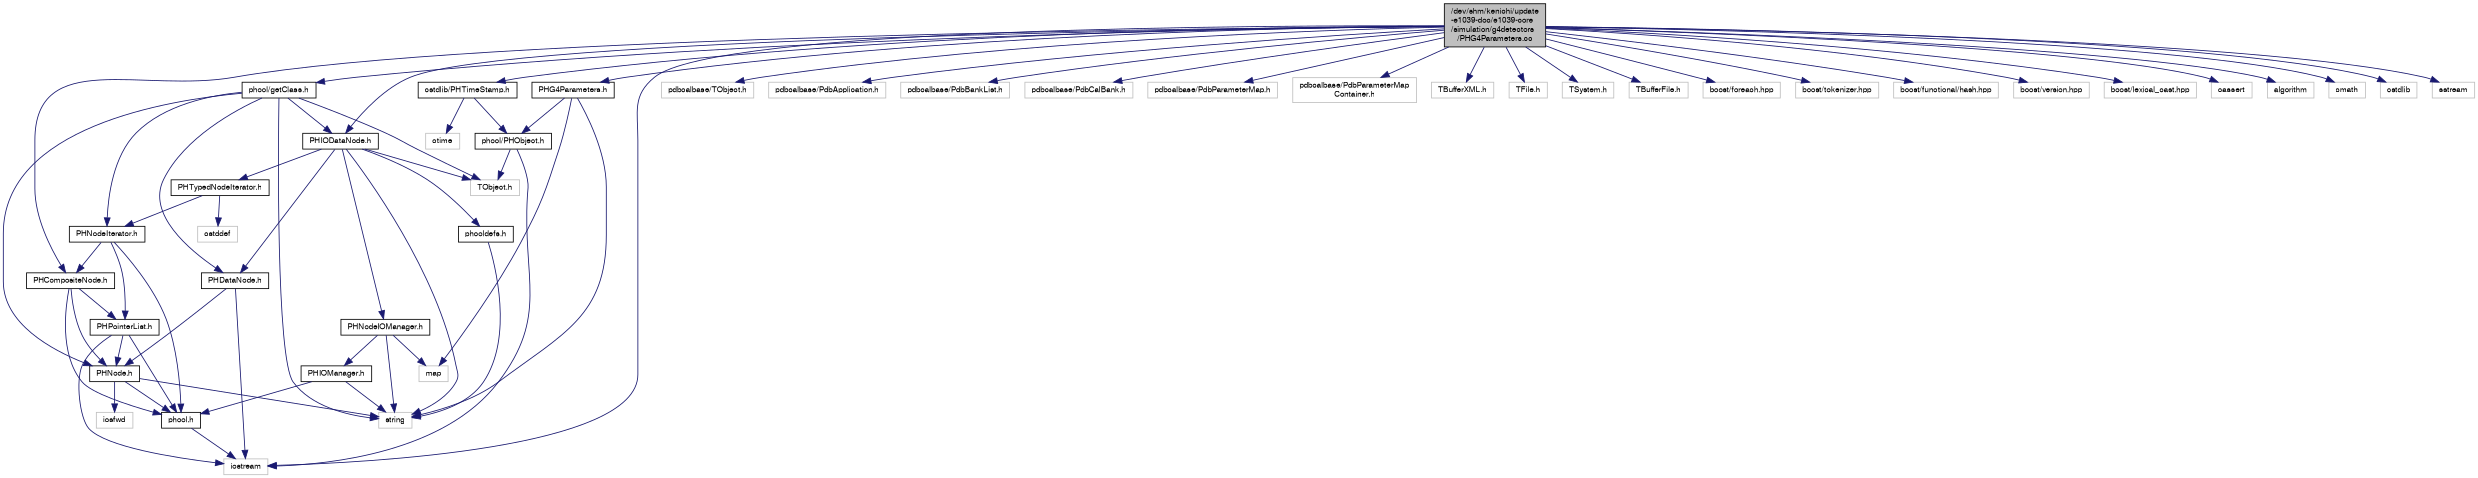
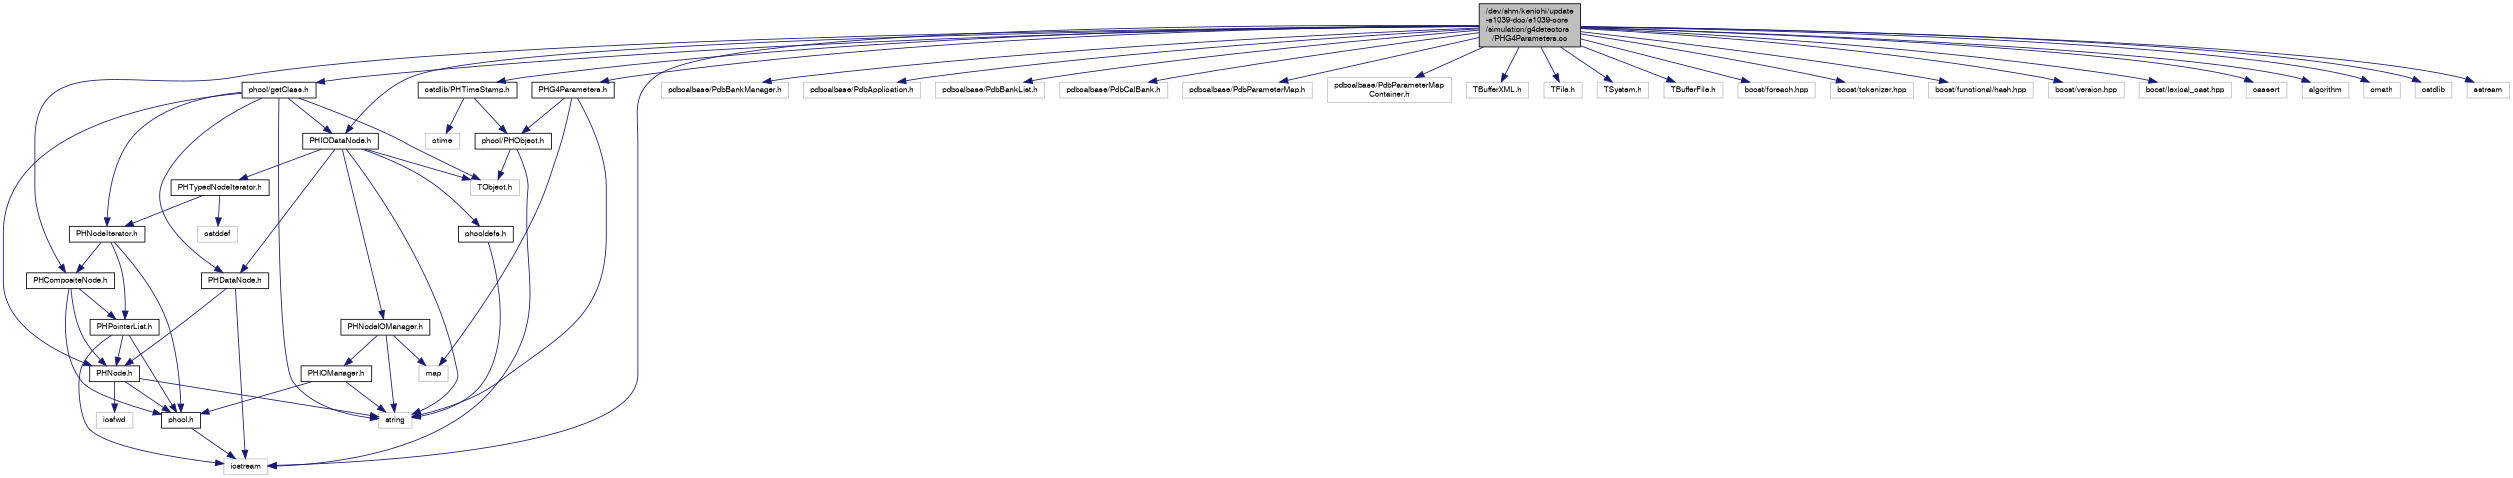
(708, 90) -> (725, 90)
